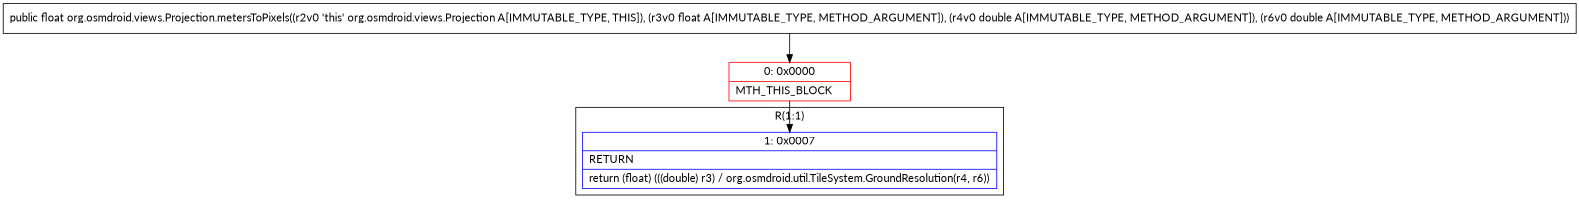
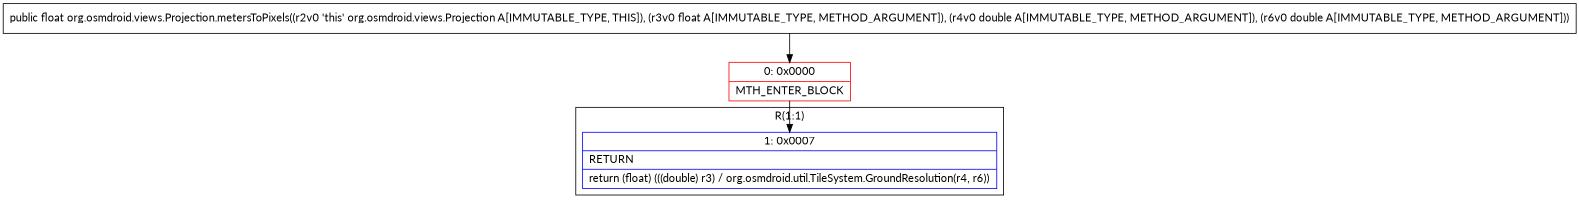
(784, 91) -> (790, 91)
